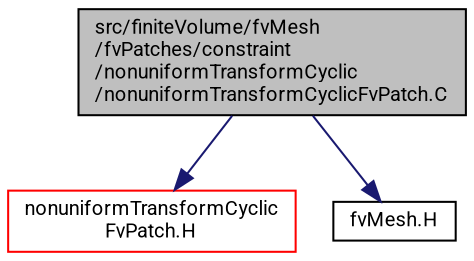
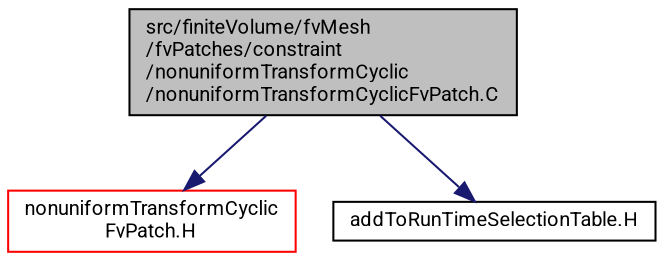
(395, 221) -> (494, 221)
